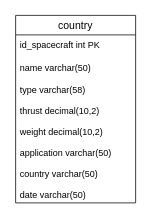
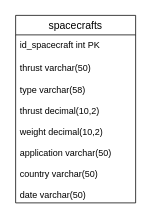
(75, 26) -> (75, 26)
(59, 68) -> (64, 68)
